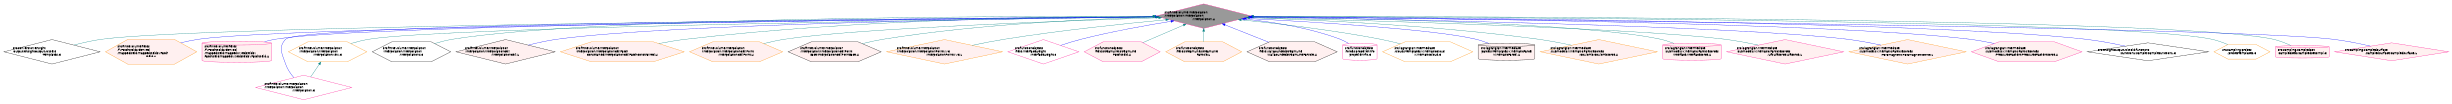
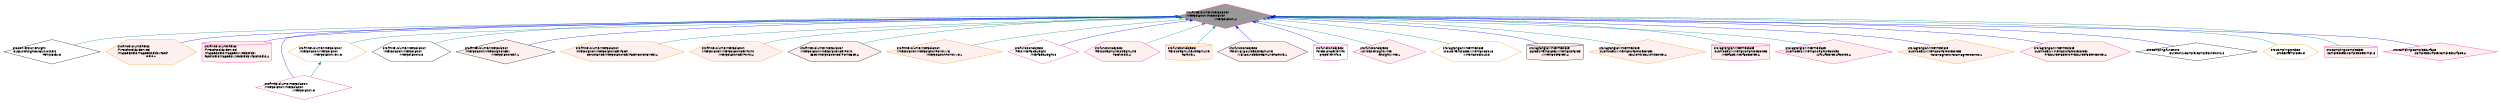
(1204, 52) -> (1189, 52)
none -> (1389, 52)
(2148, 52) -> (2197, 52)
